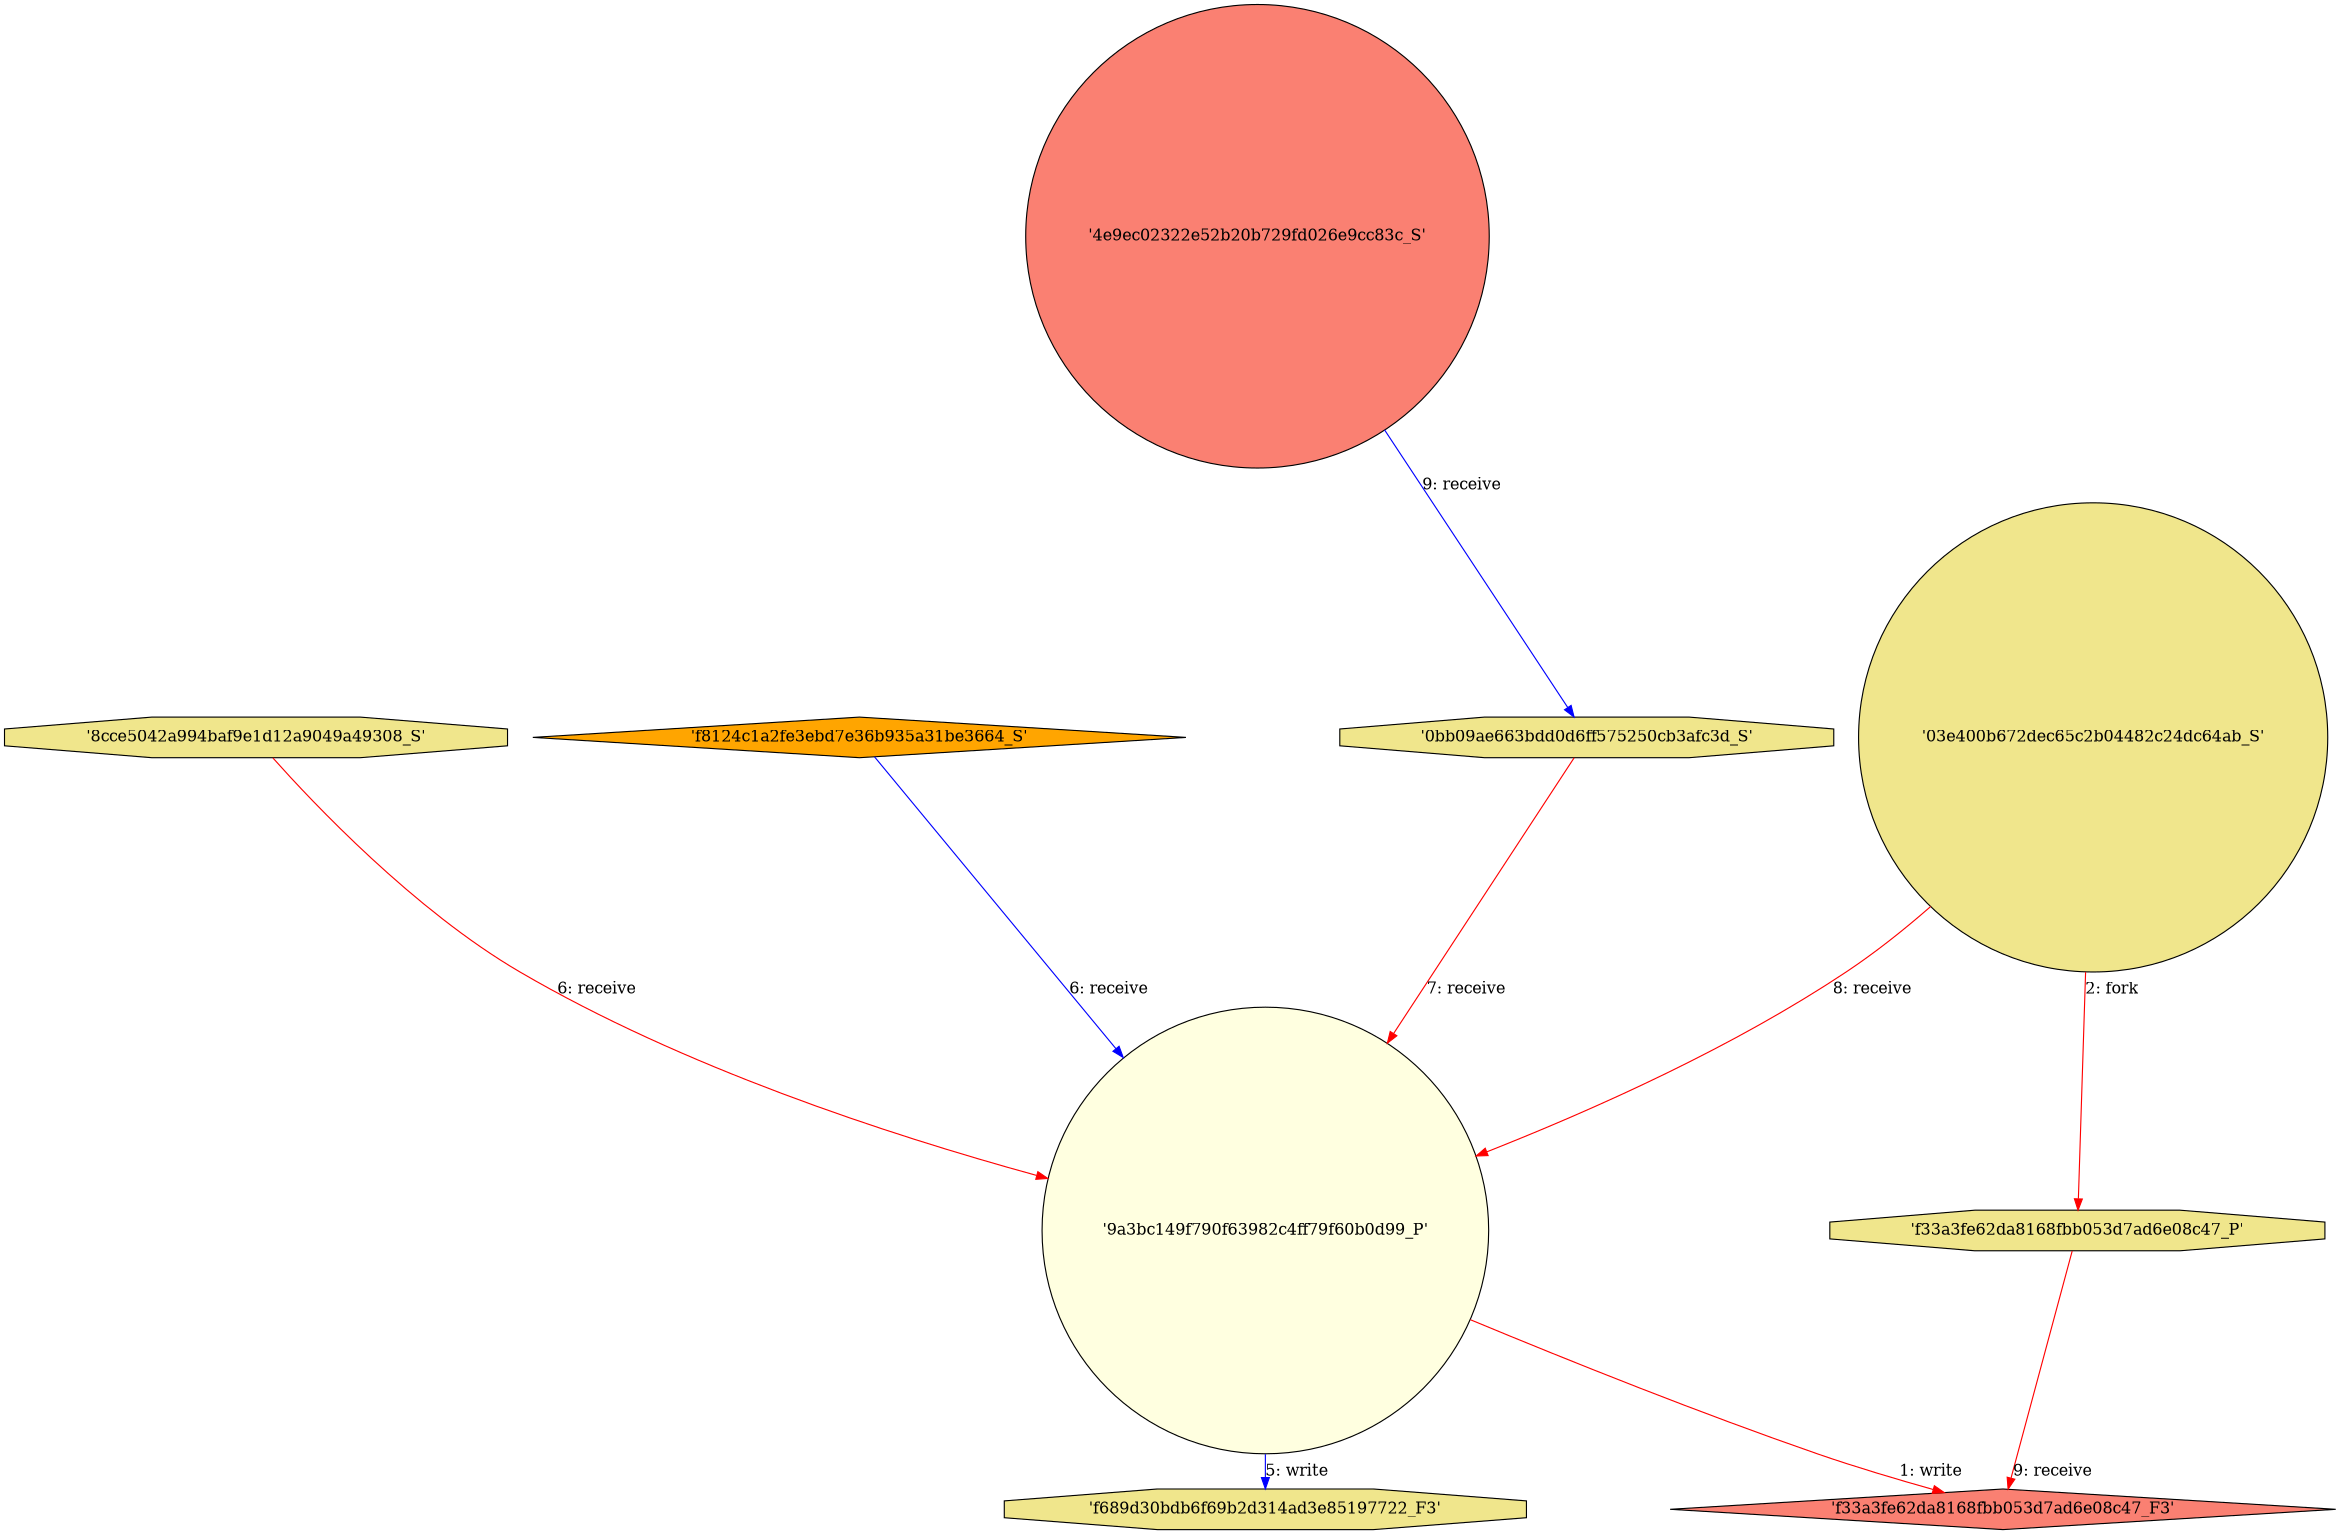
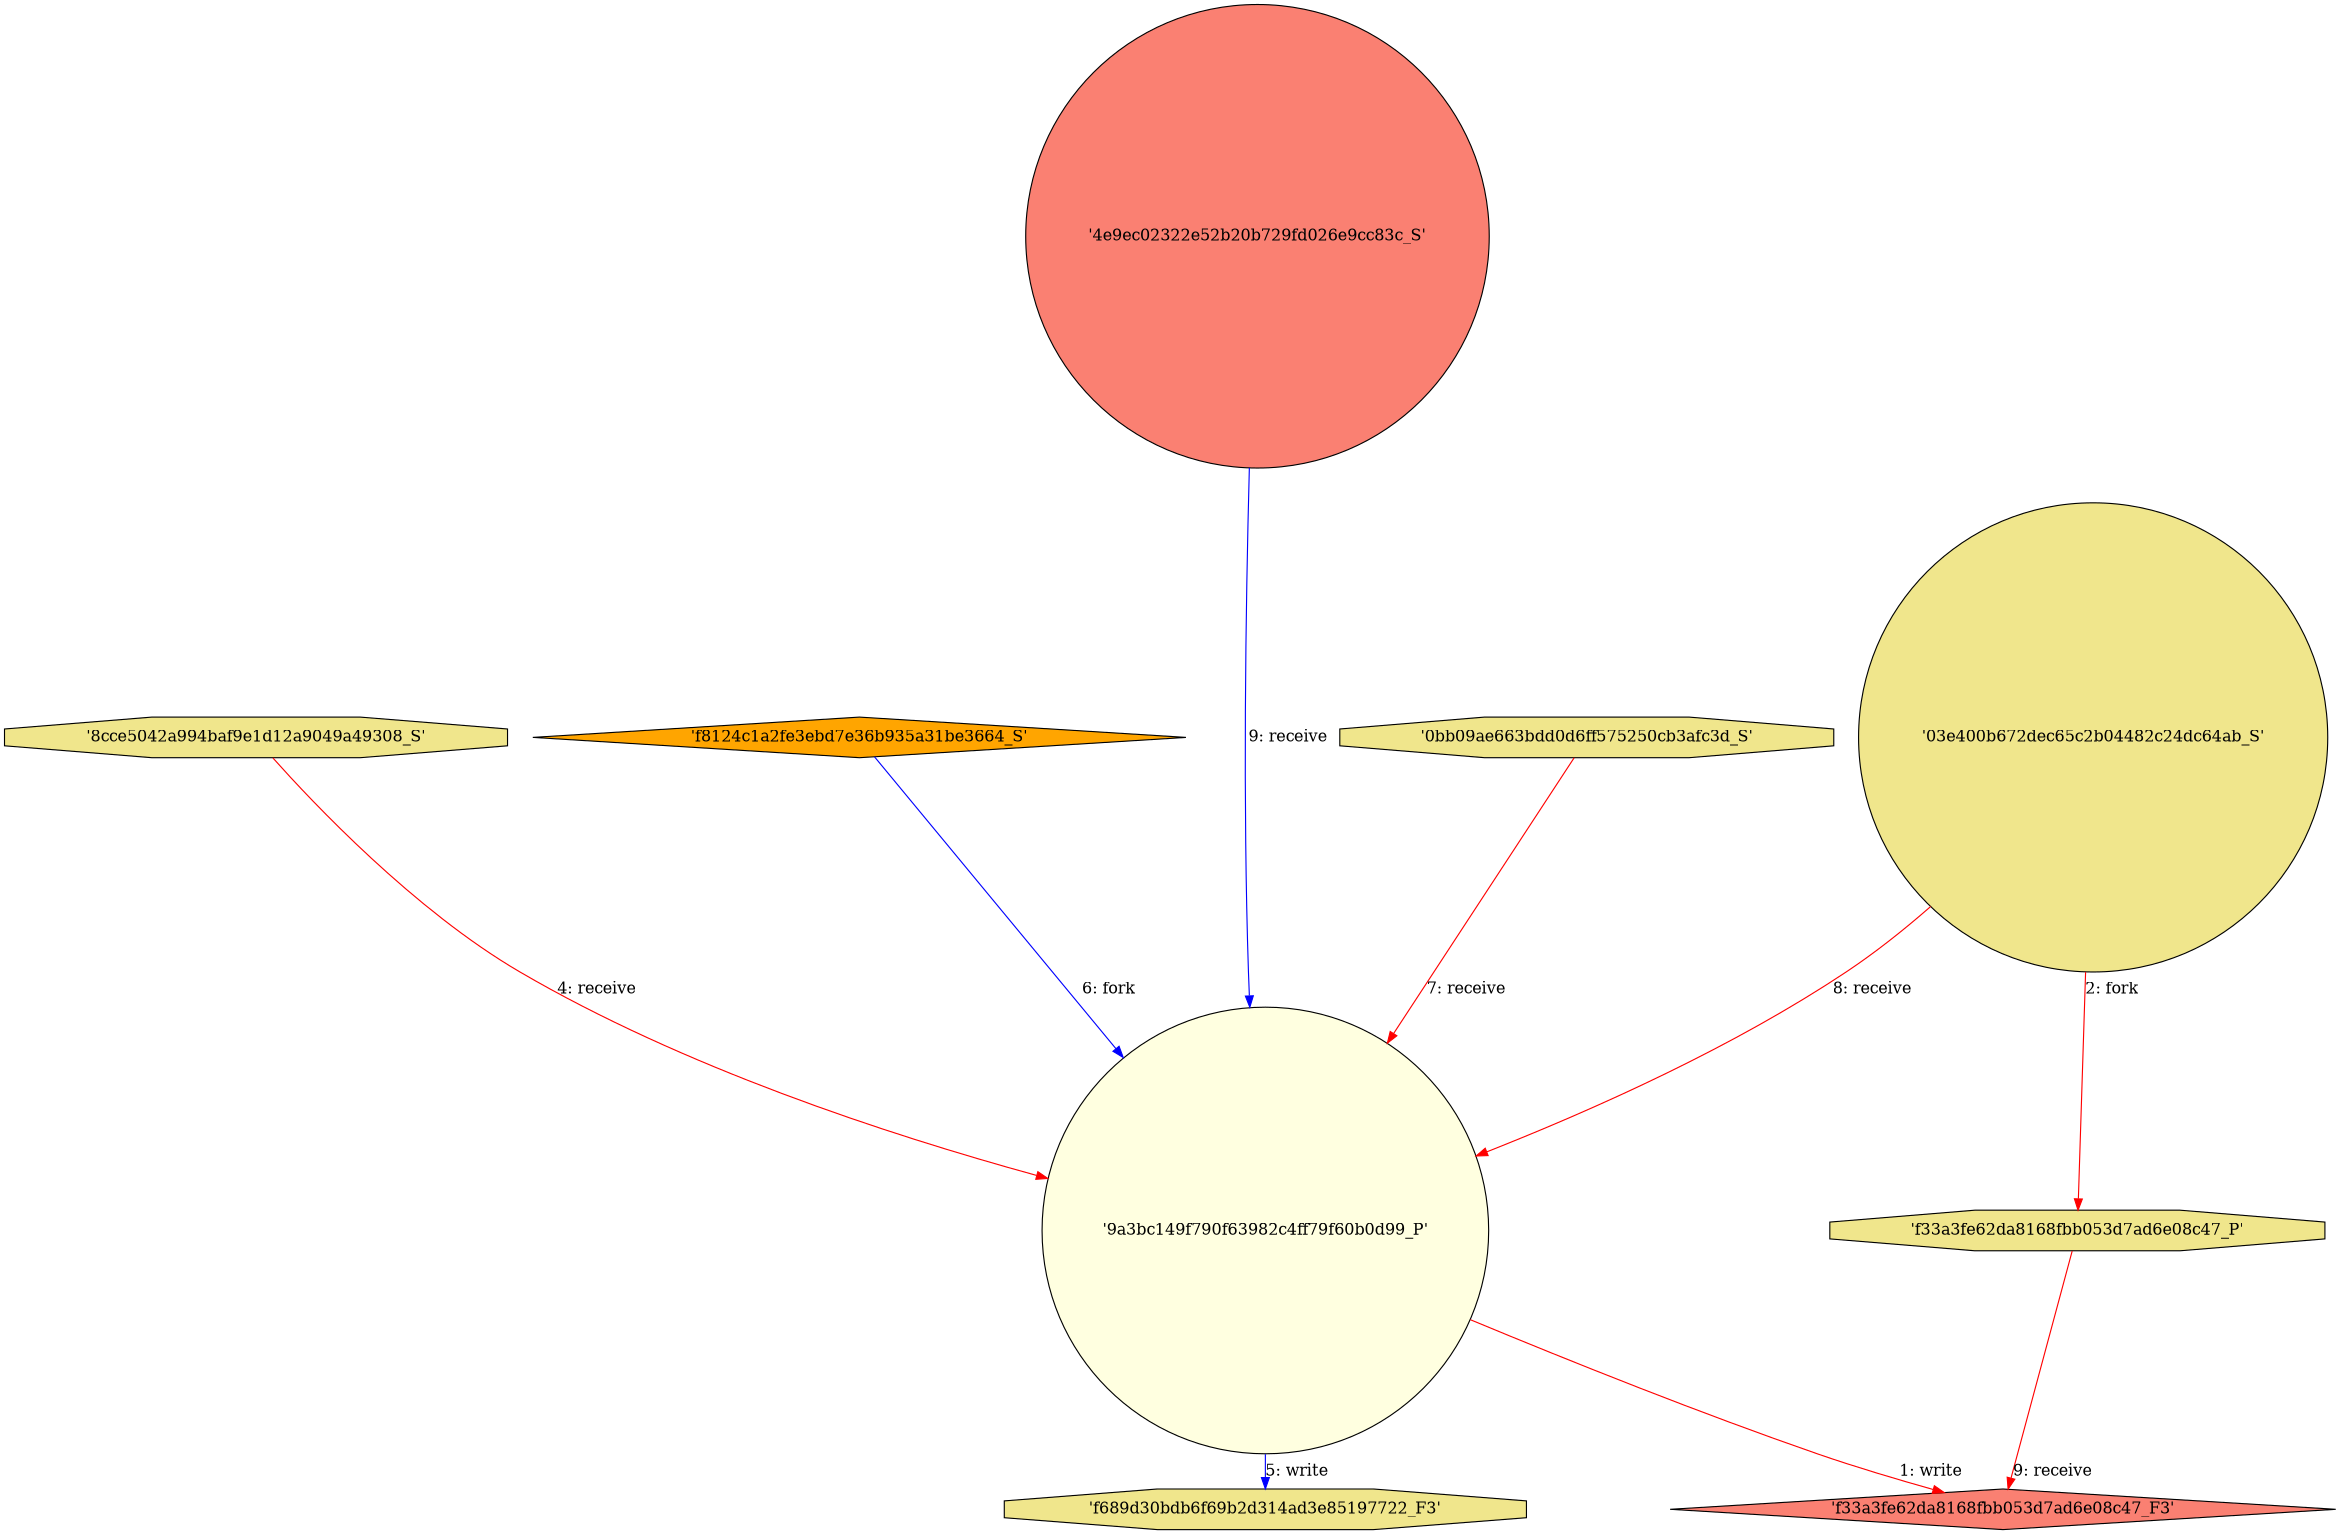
(1476, 569) -> (1245, 732)
(597, 989) -> (597, 989)
(1109, 989) -> (1109, 989)
